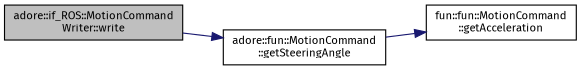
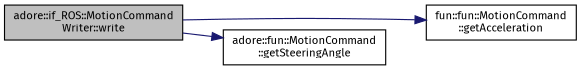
(400, 35) -> (299, 18)
